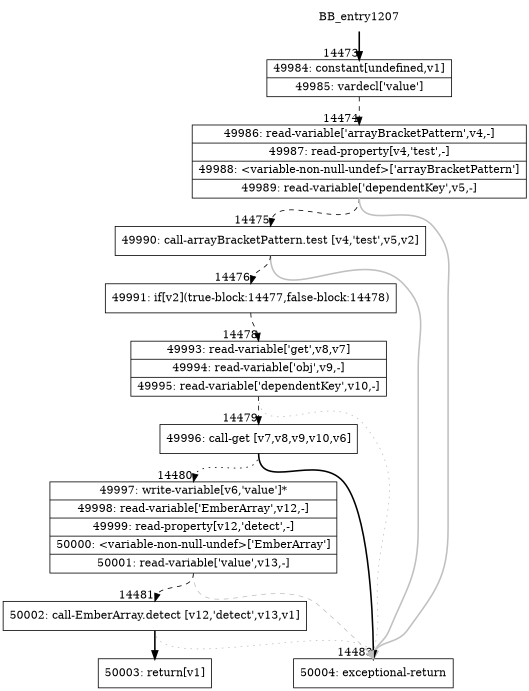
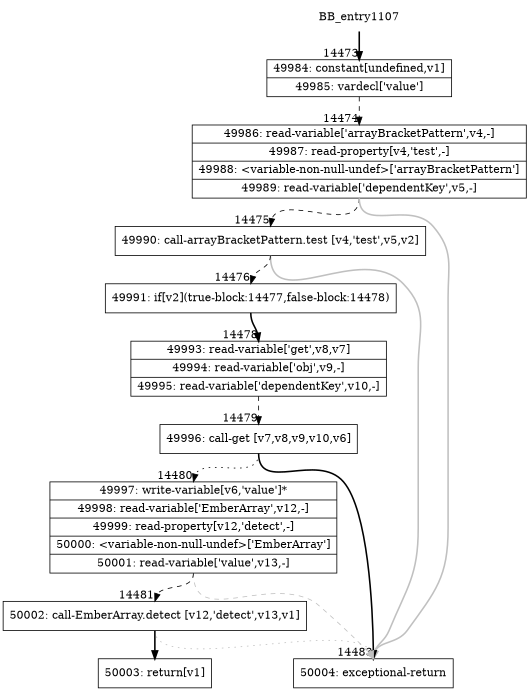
(359, 17) -> (359, 17)
(253, 323) -> (253, 323)
(388, 474) -> none
